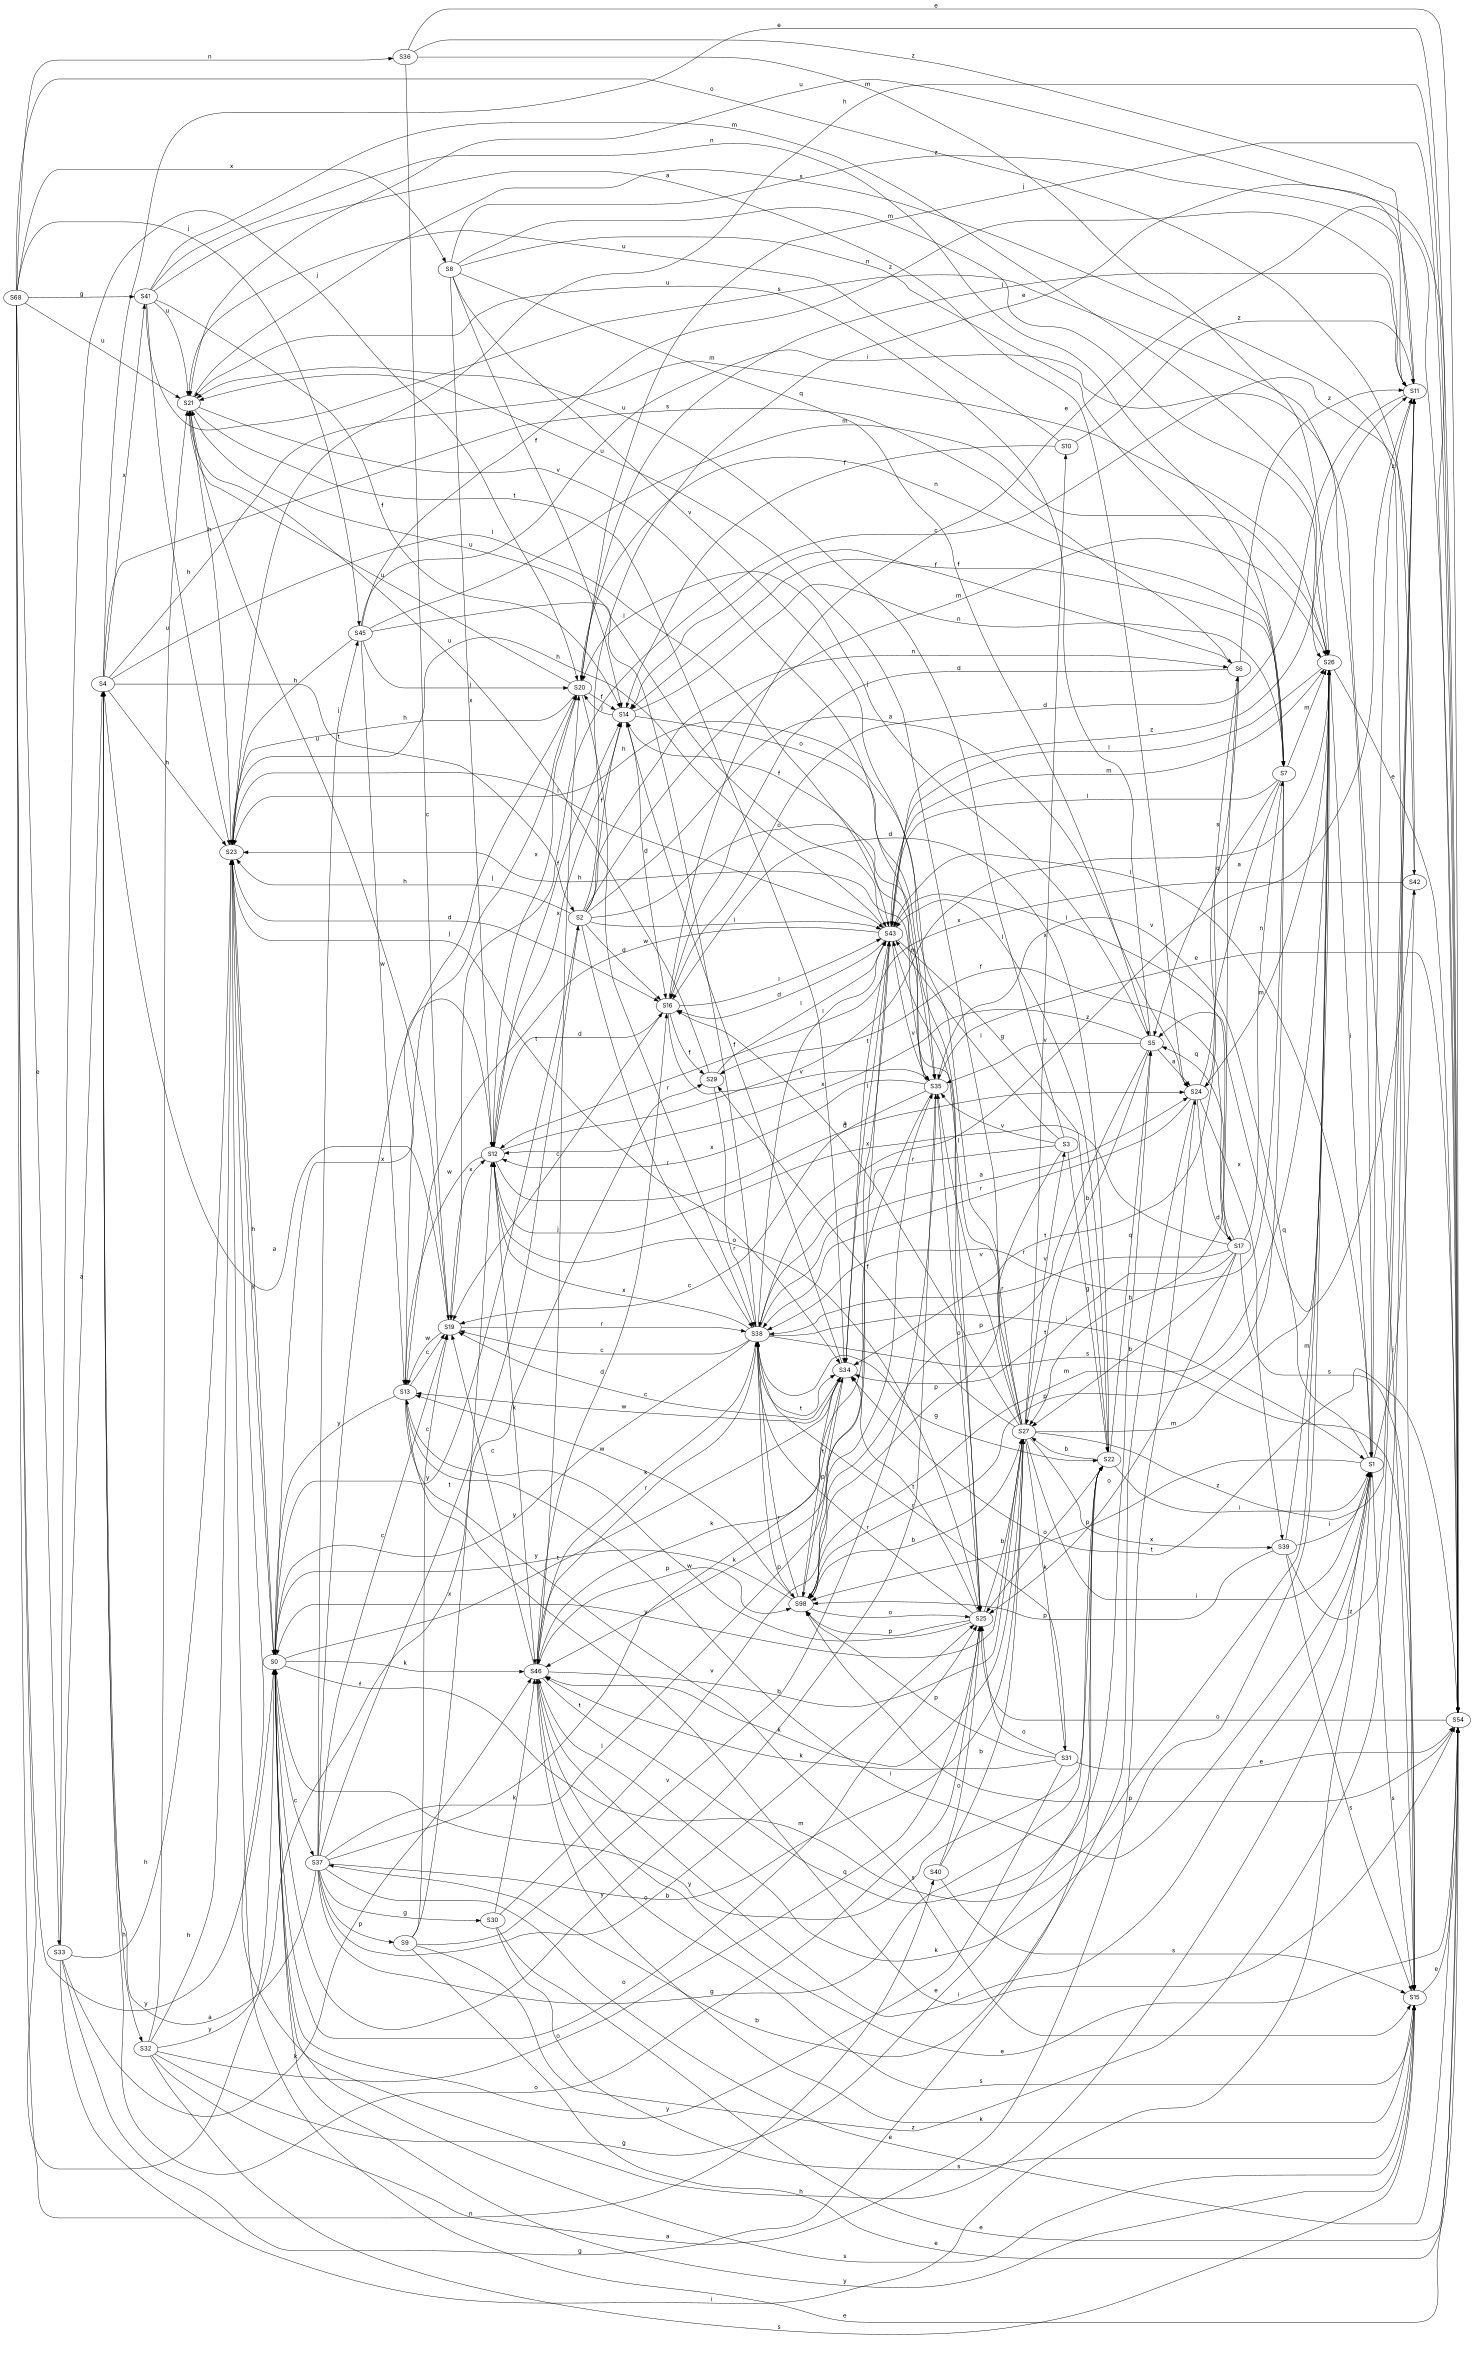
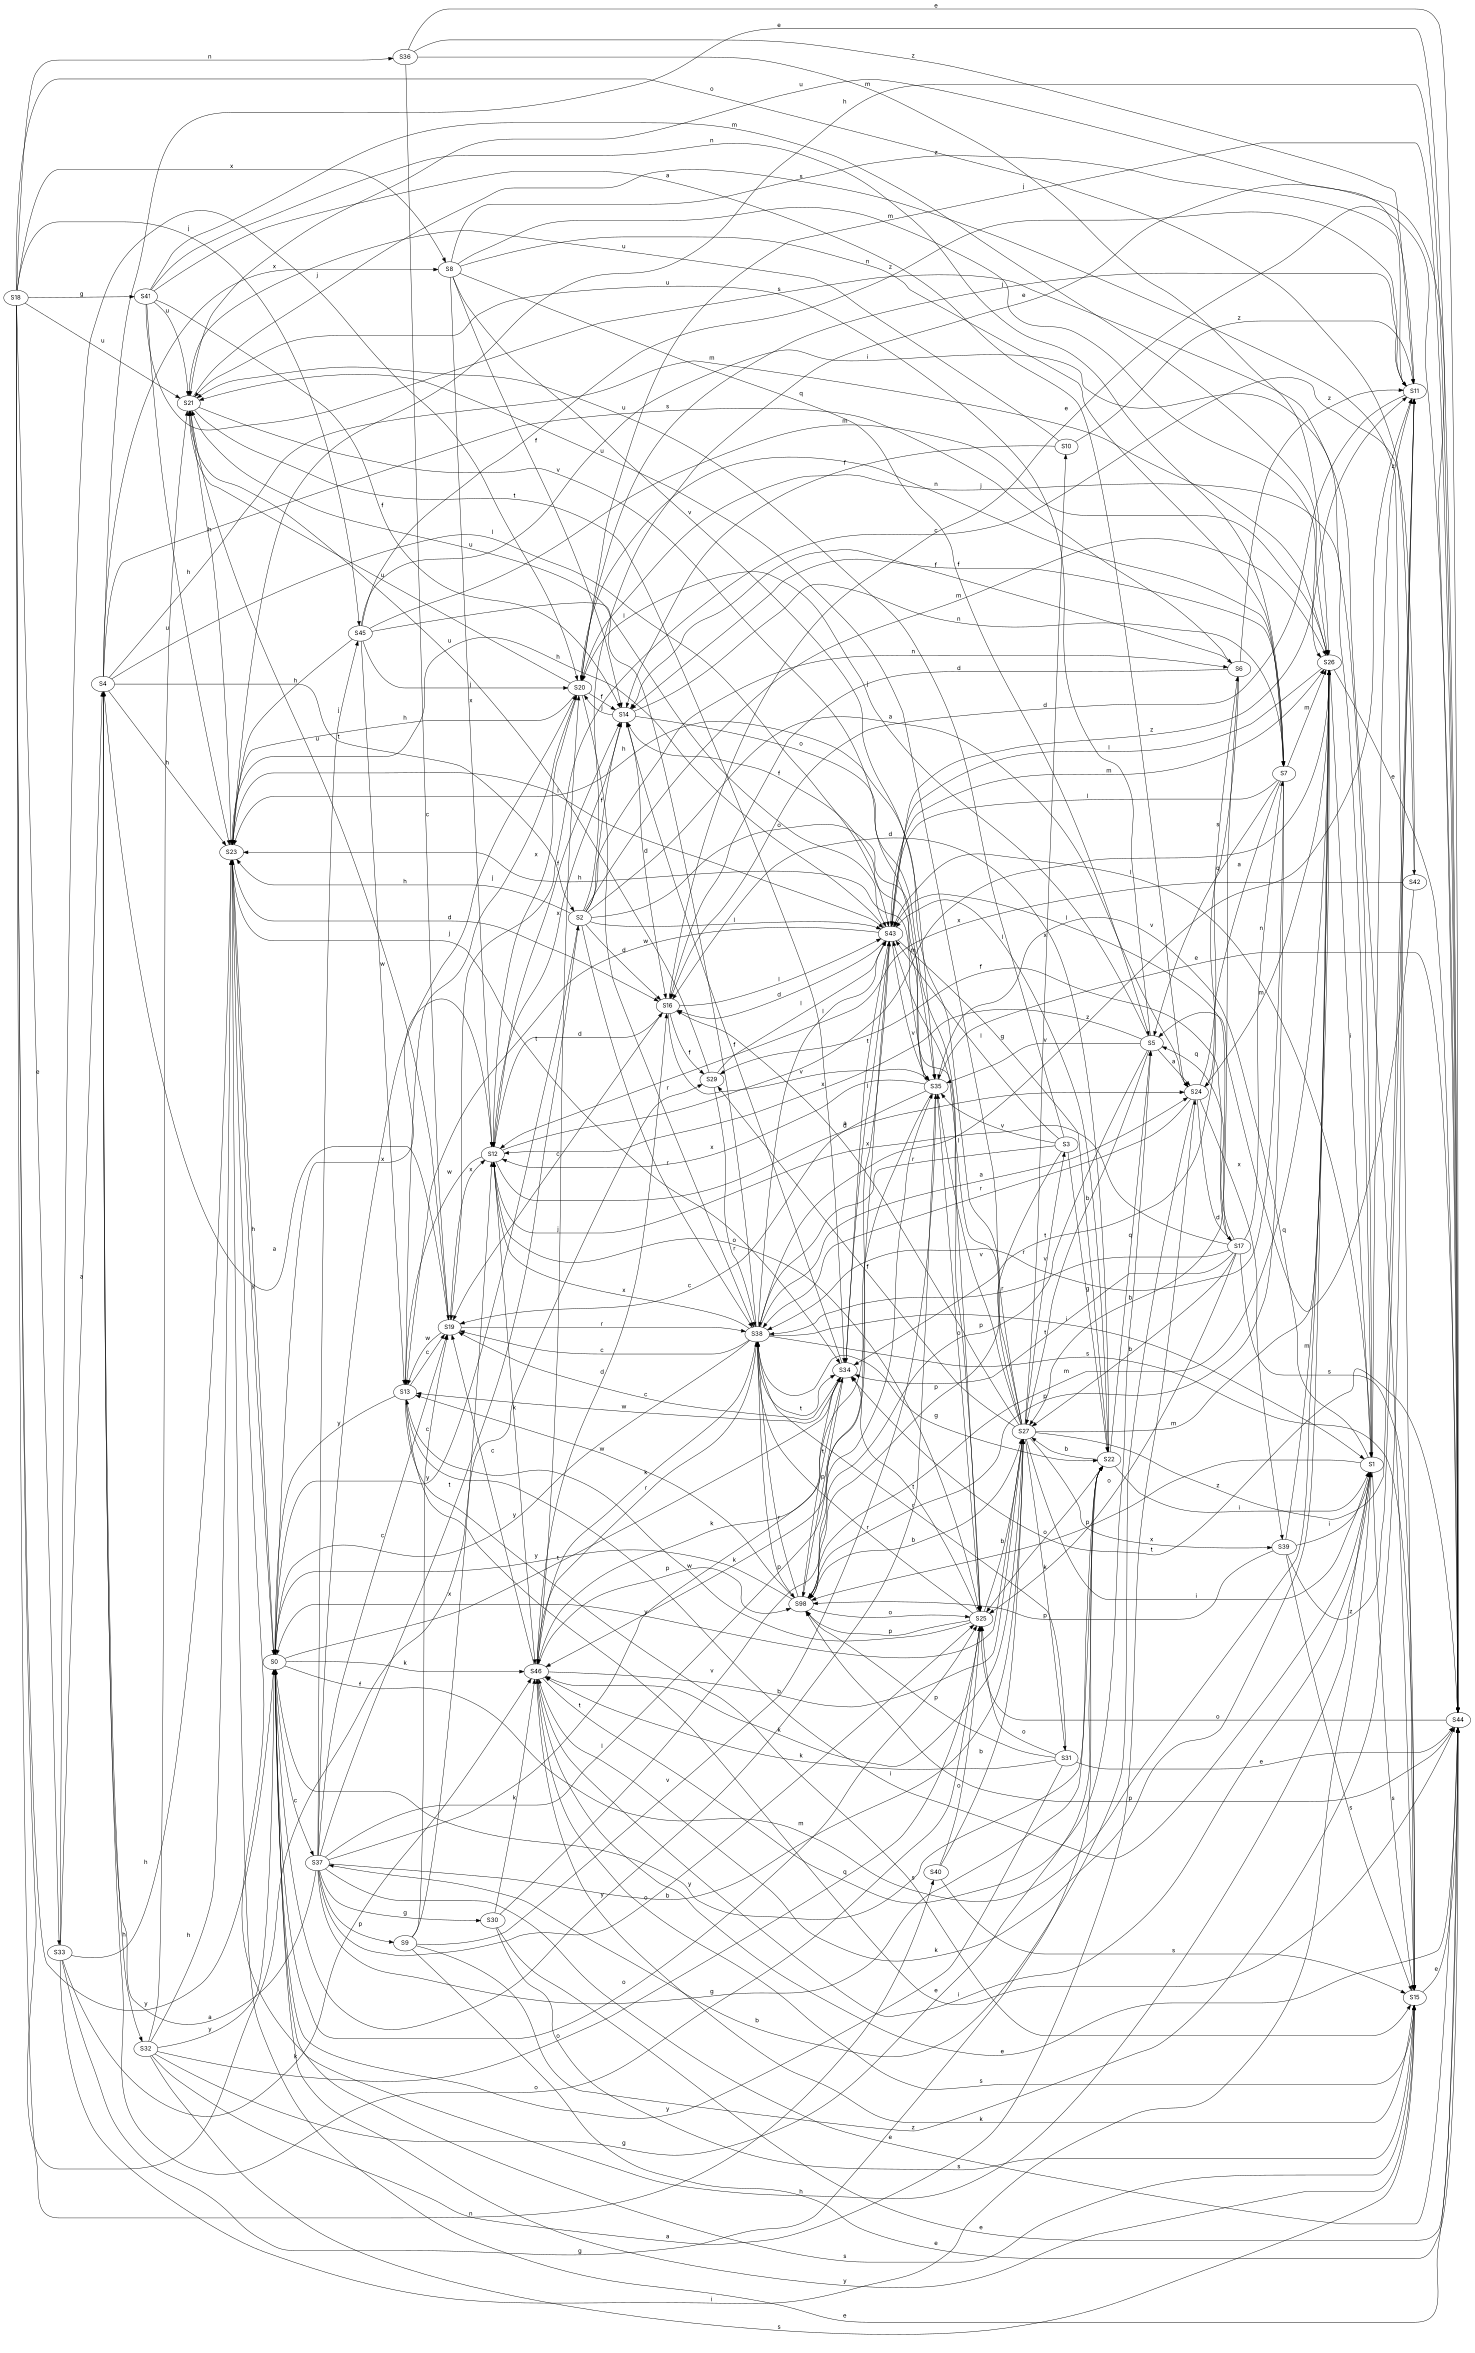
(16, 298) -> (16, 298)
(124, 493) -> (161, 369)
(1408, 1135) -> (1340, 614)
(1458, 1720) -> (1458, 1720)
